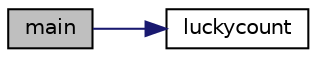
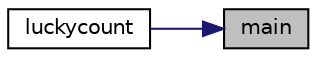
(119, 29) -> (176, 29)
